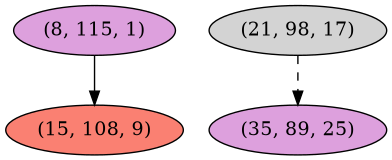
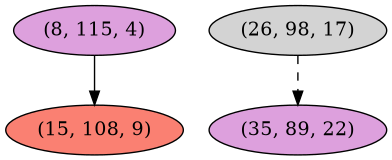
(95, 30) -> (95, 30)
(298, 30) -> (298, 30)
(298, 130) -> (298, 130)
